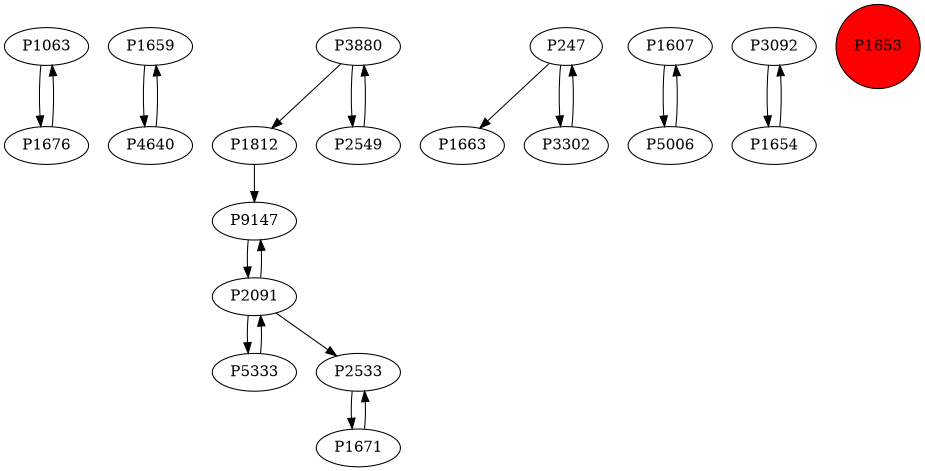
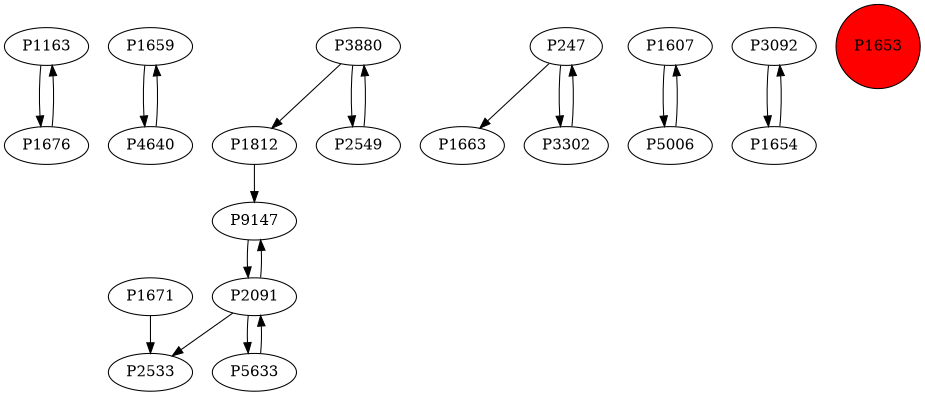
(47, 47) -> (47, 47)
(254, 372) -> (254, 372)
(351, 405) -> none
